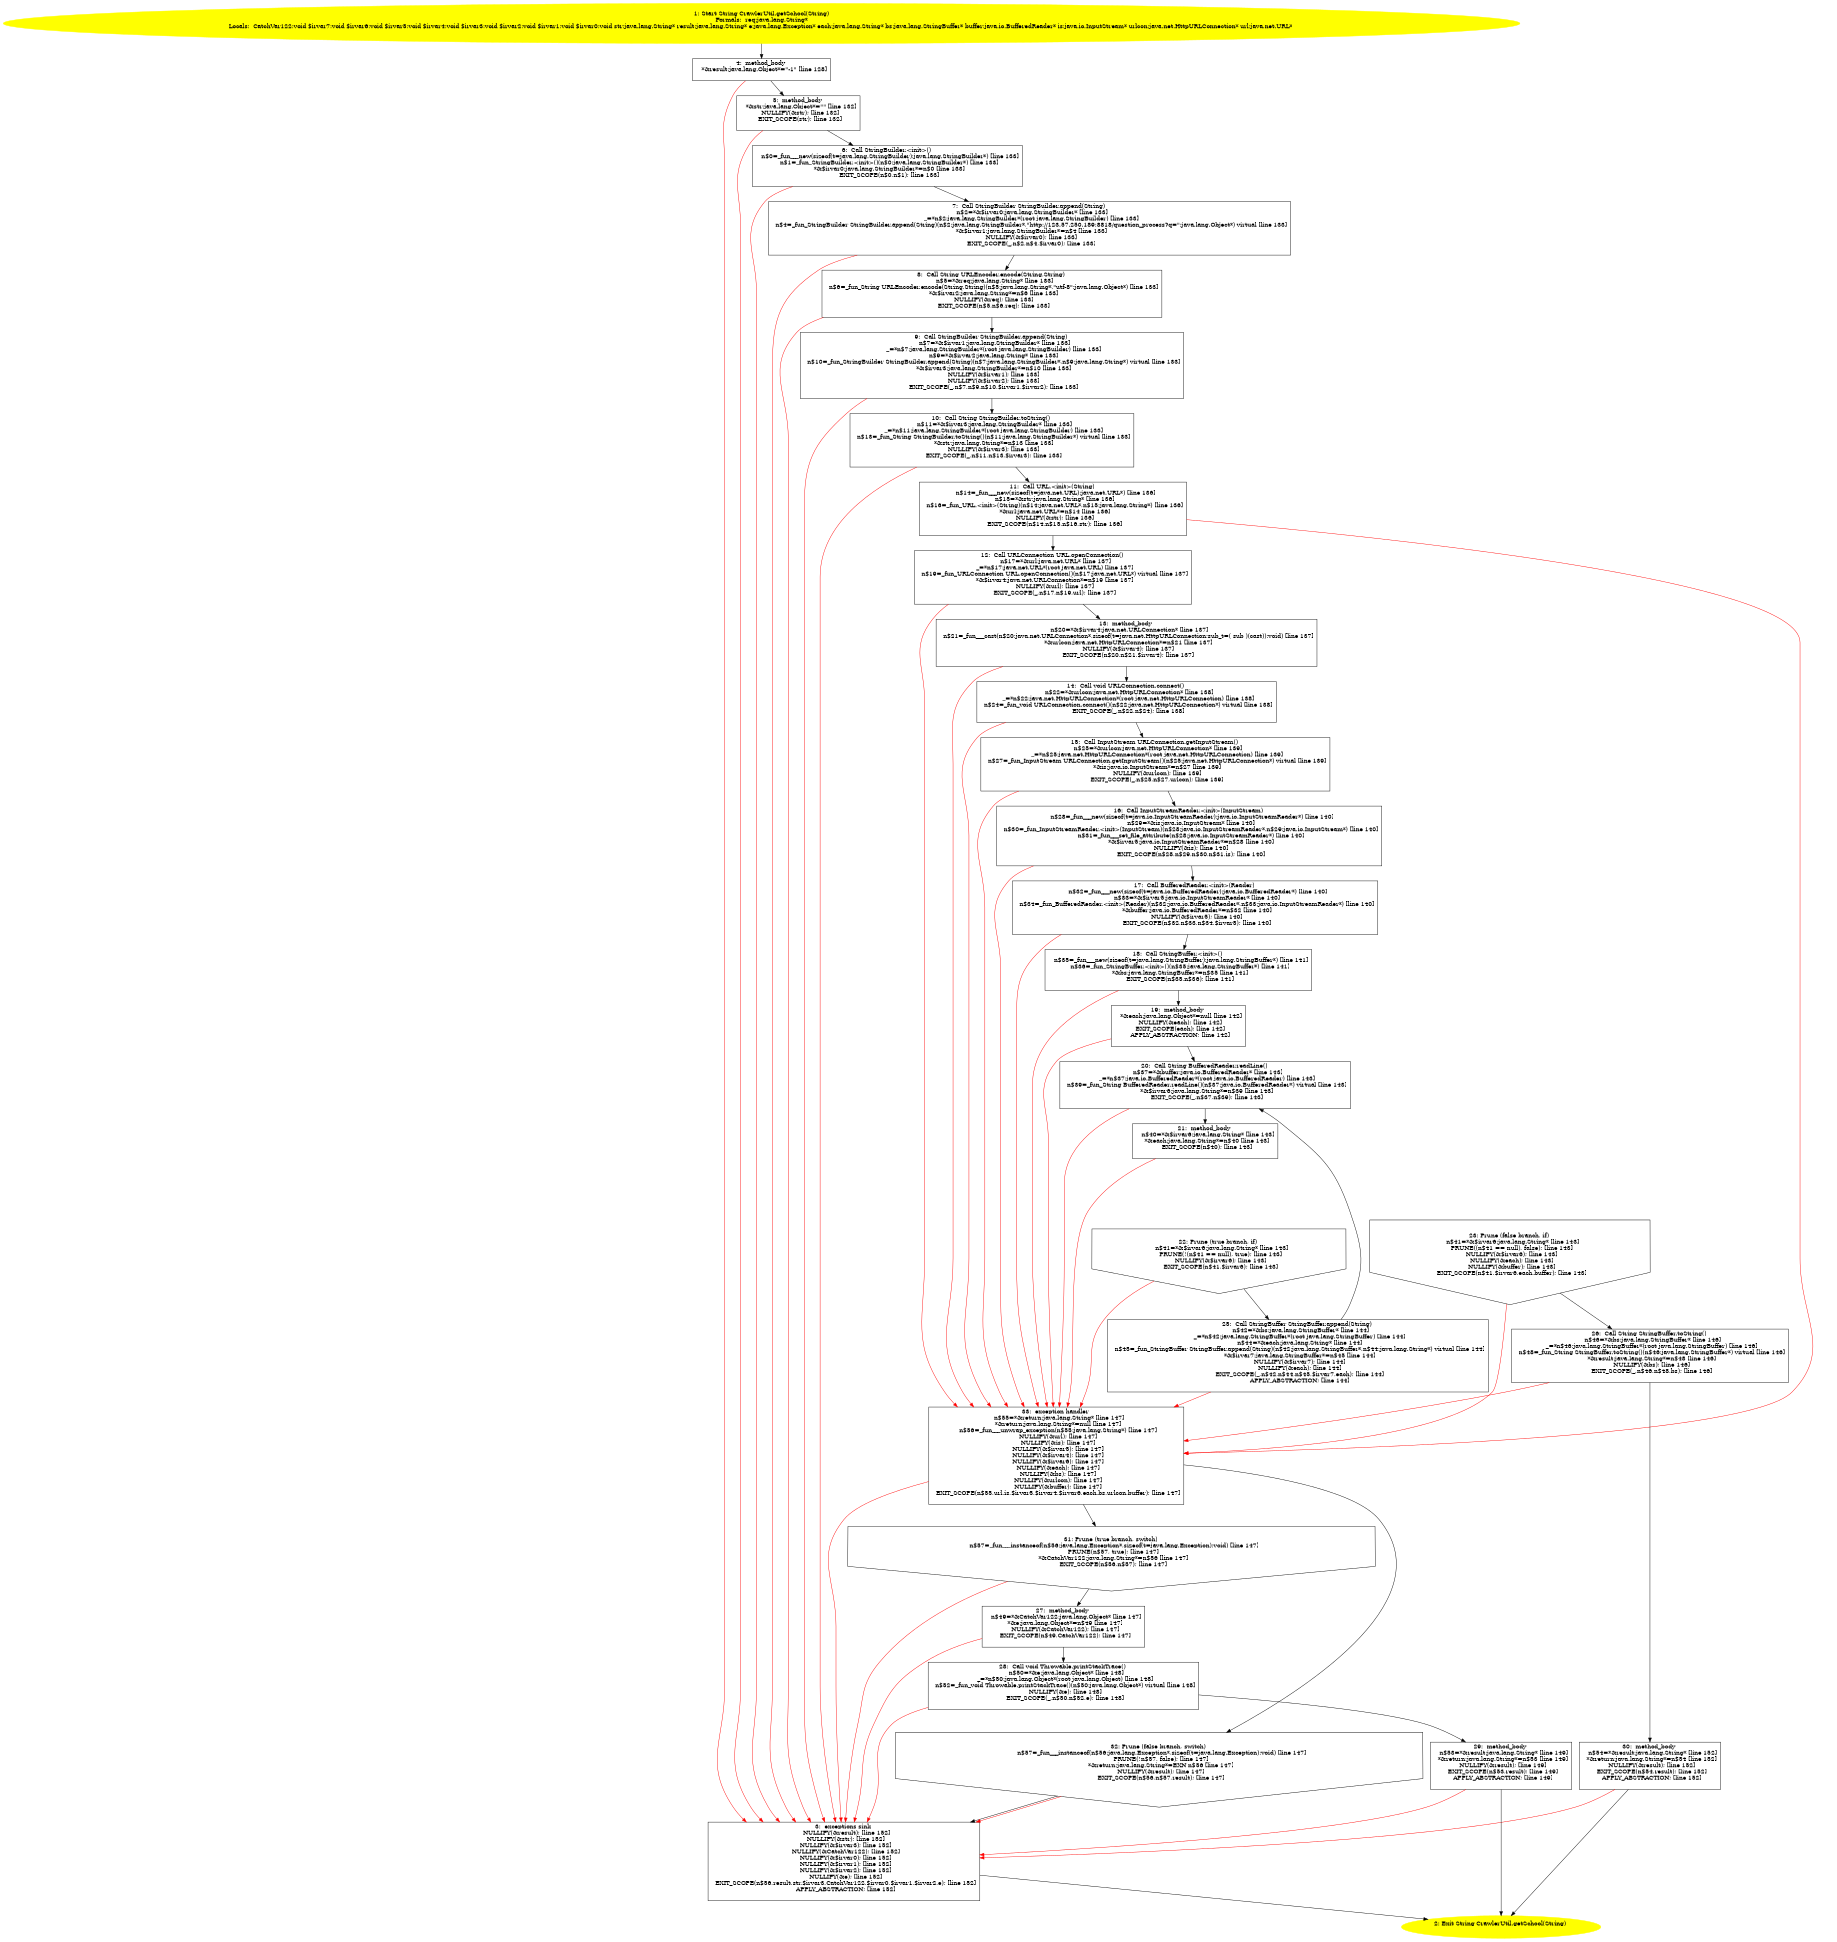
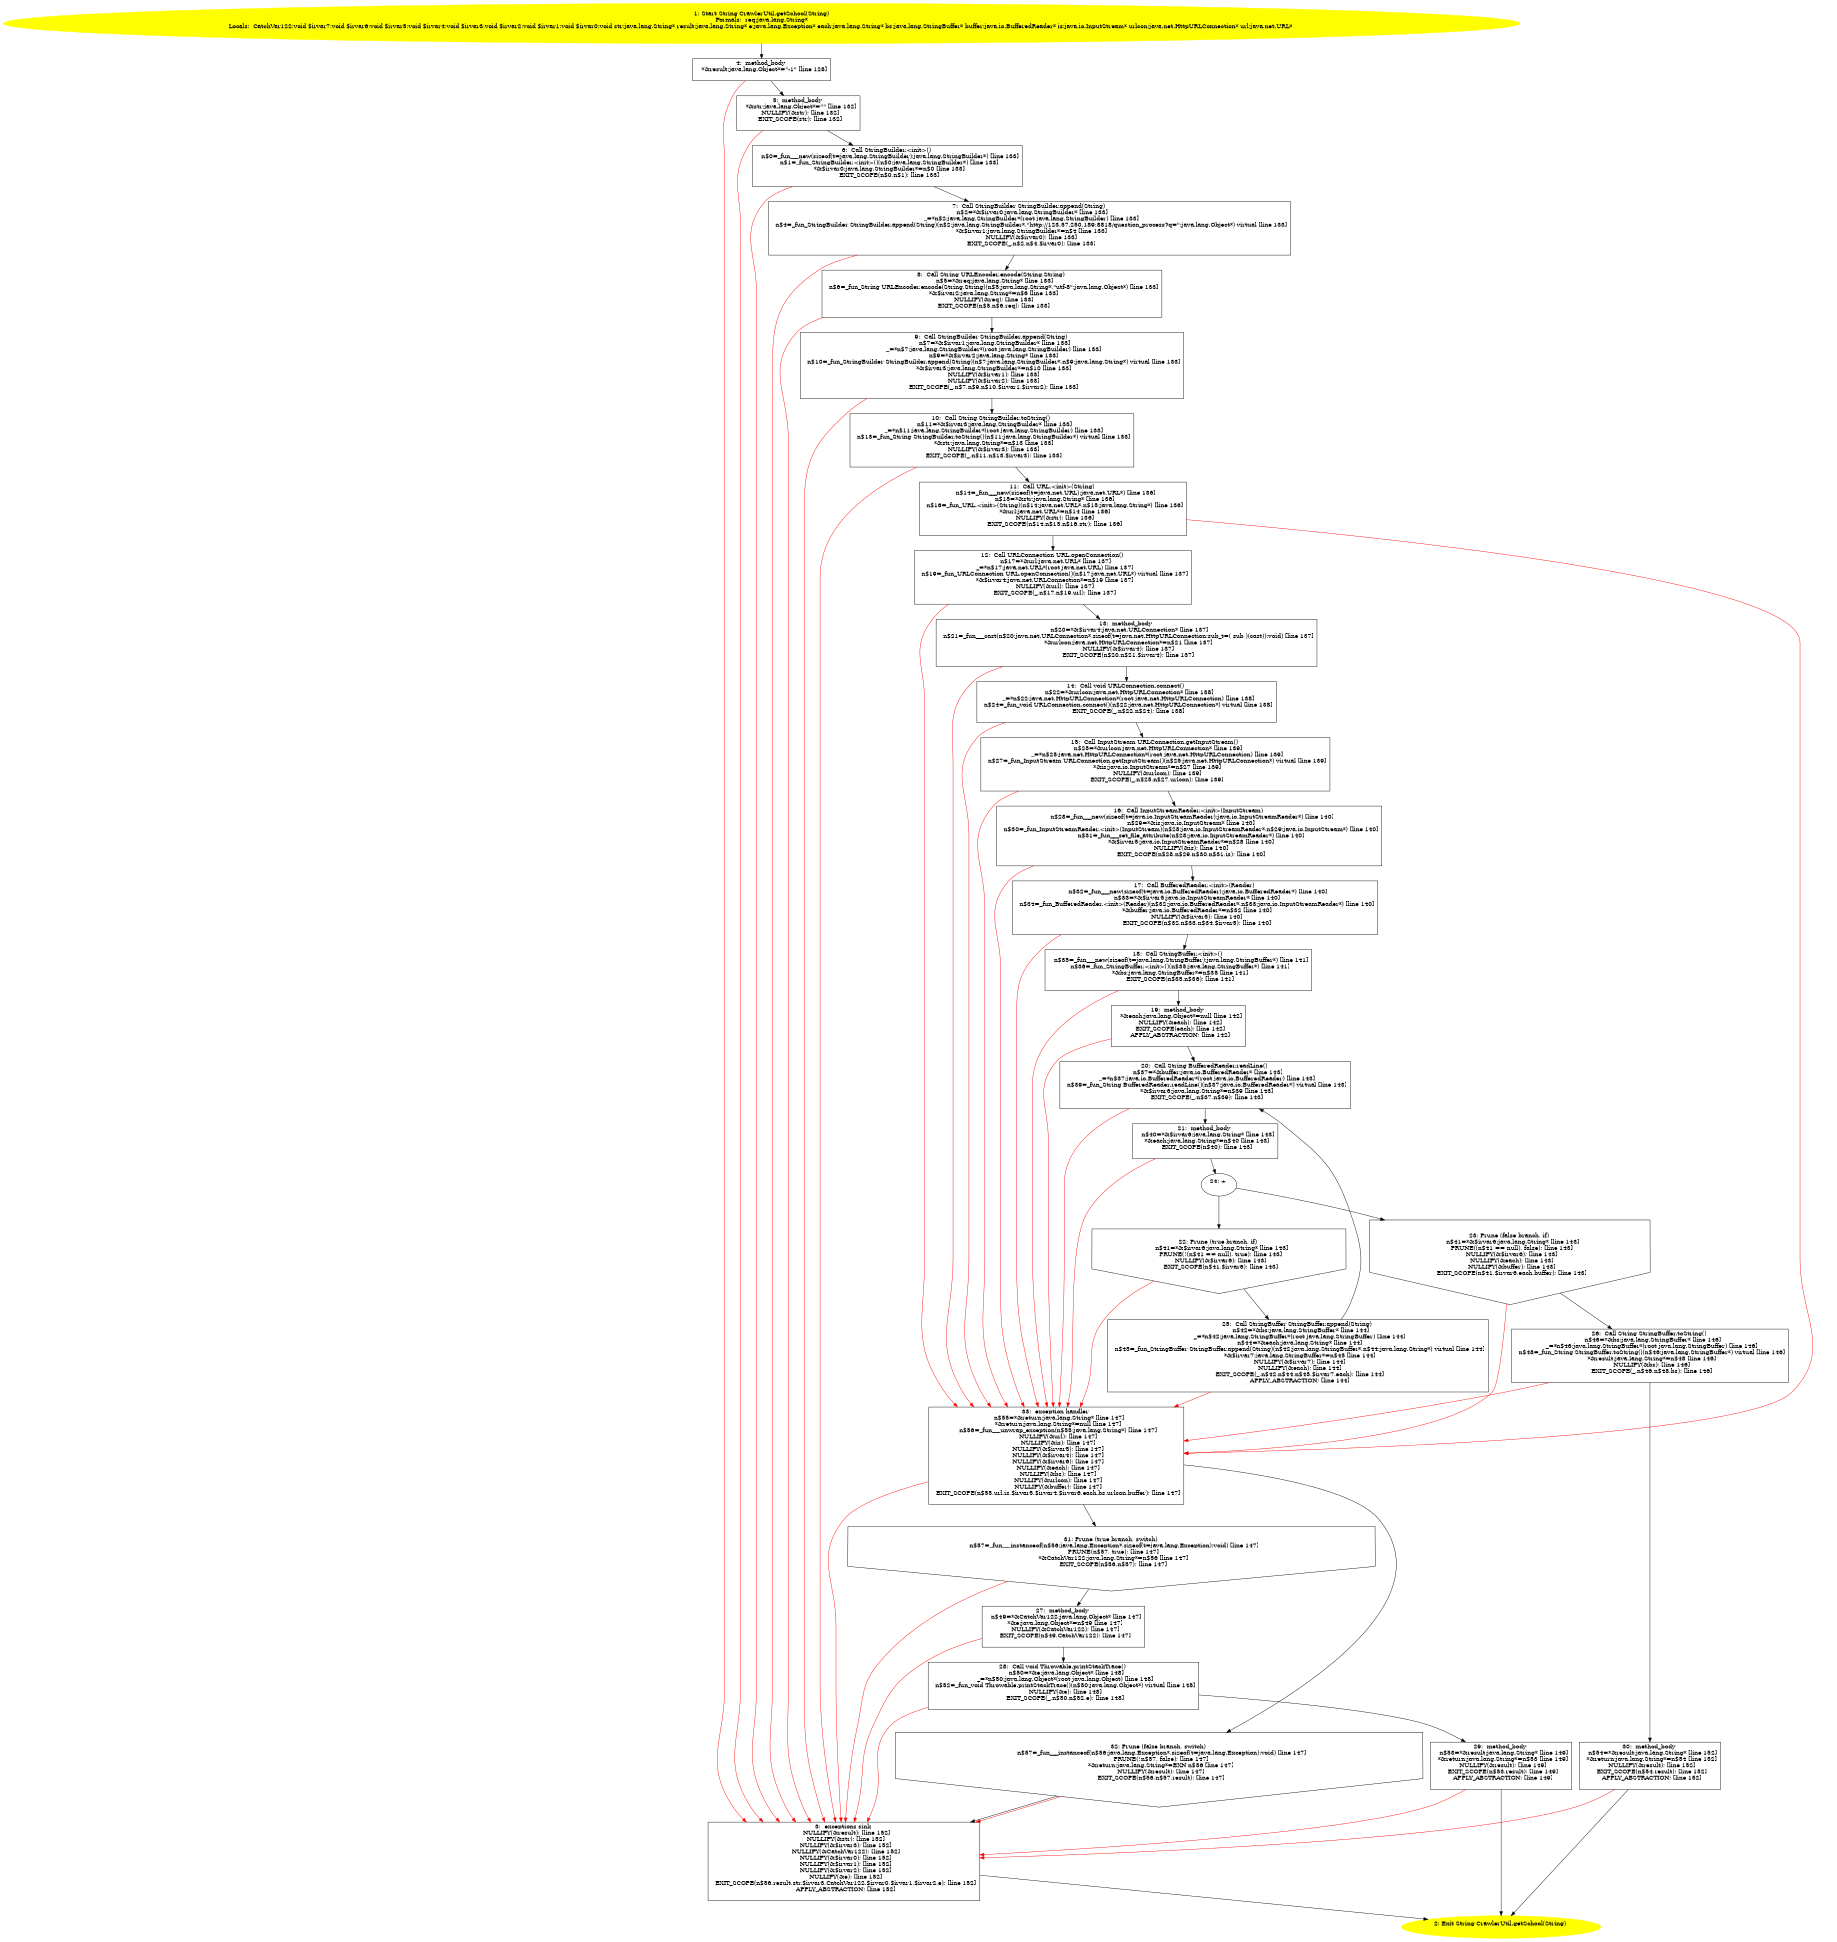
none -> (1219, 1185)
